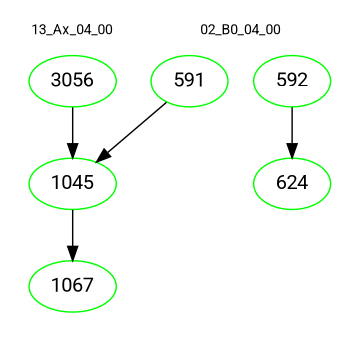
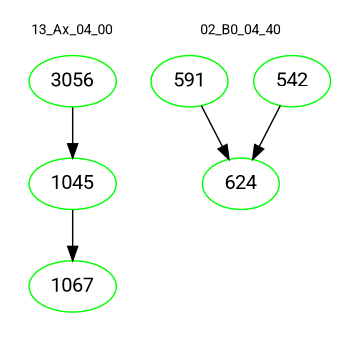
(241, 31) -> (241, 31)
(292, 81) -> (292, 81)
(149, 117) -> (212, 126)
